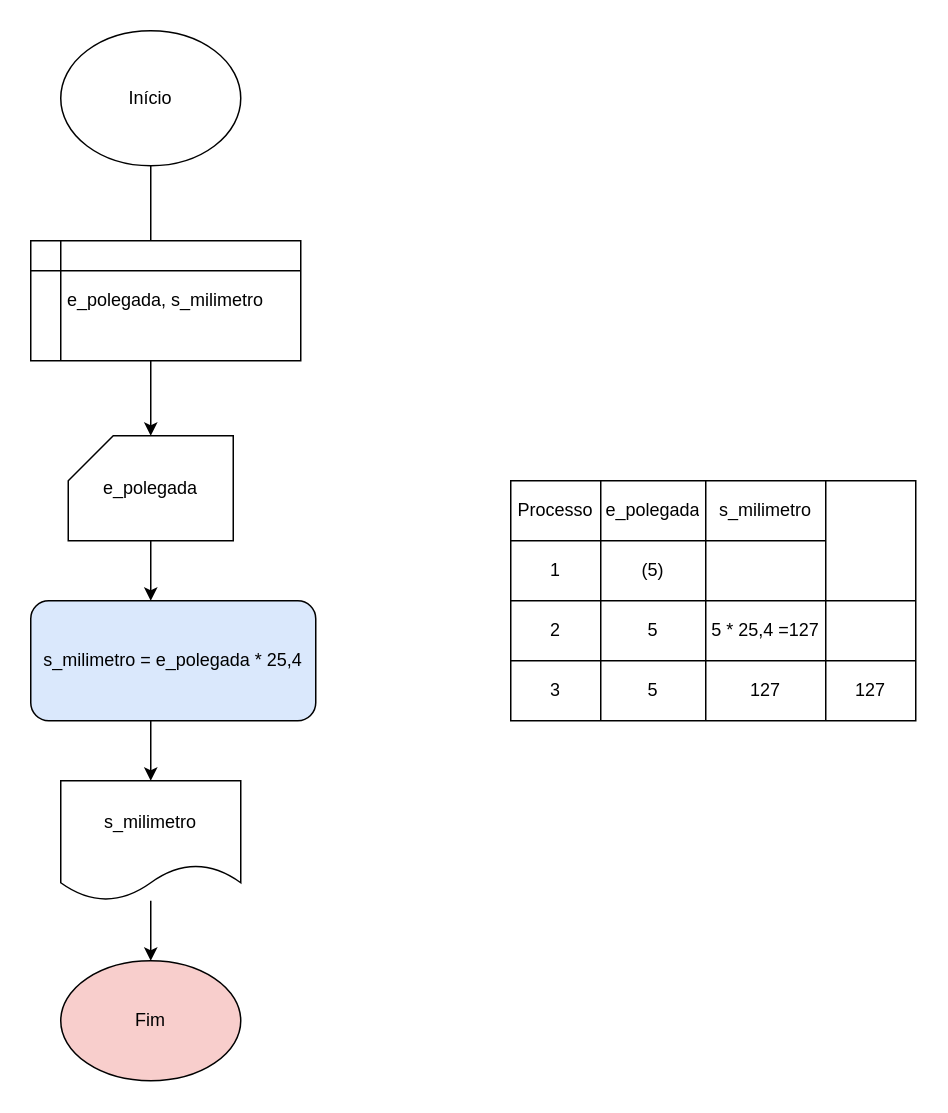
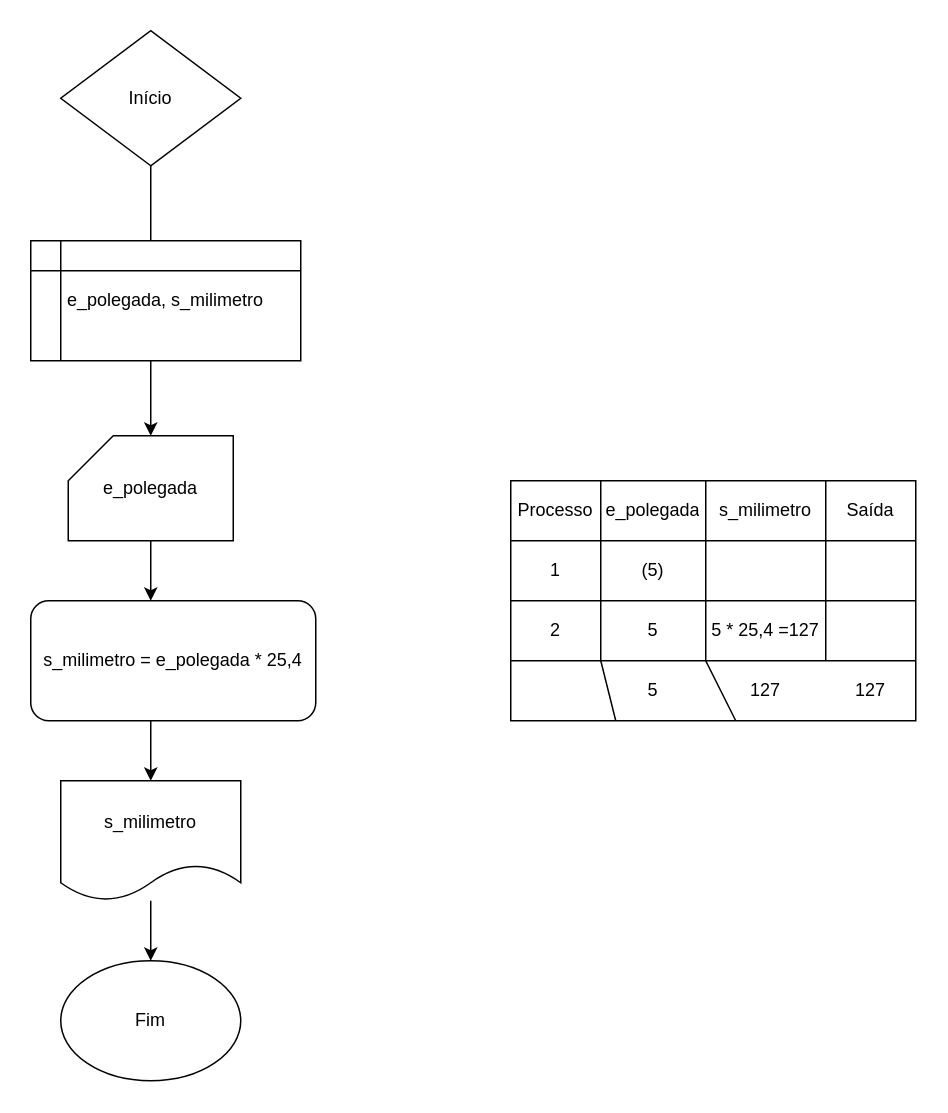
(151, 98) -> (151, 98)
none -> (871, 511)
(173, 661) -> (173, 661)
(556, 691) -> none
(151, 1021) -> (151, 1021)
